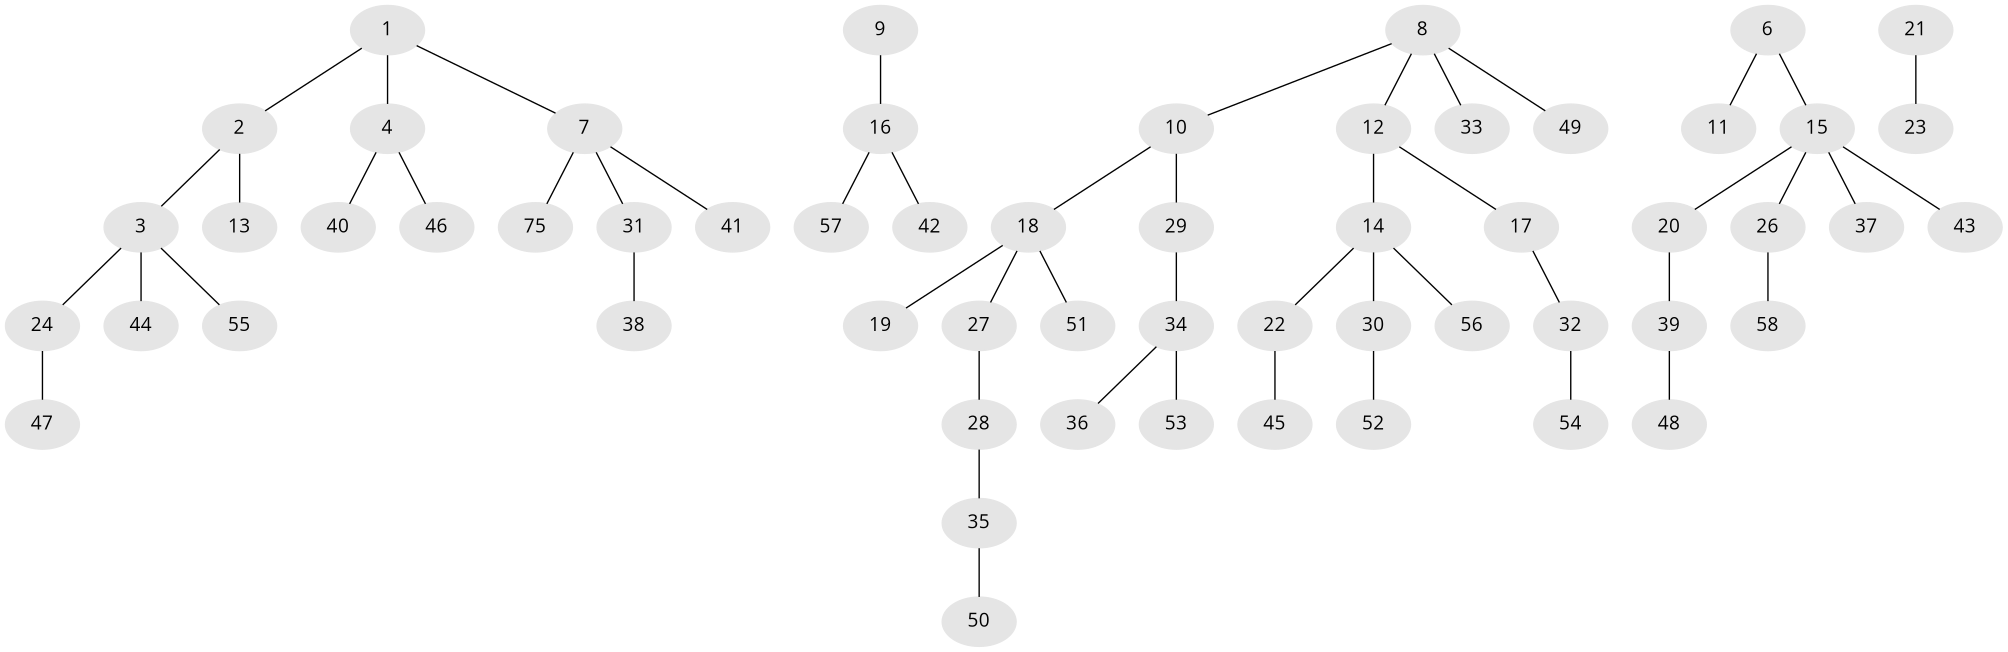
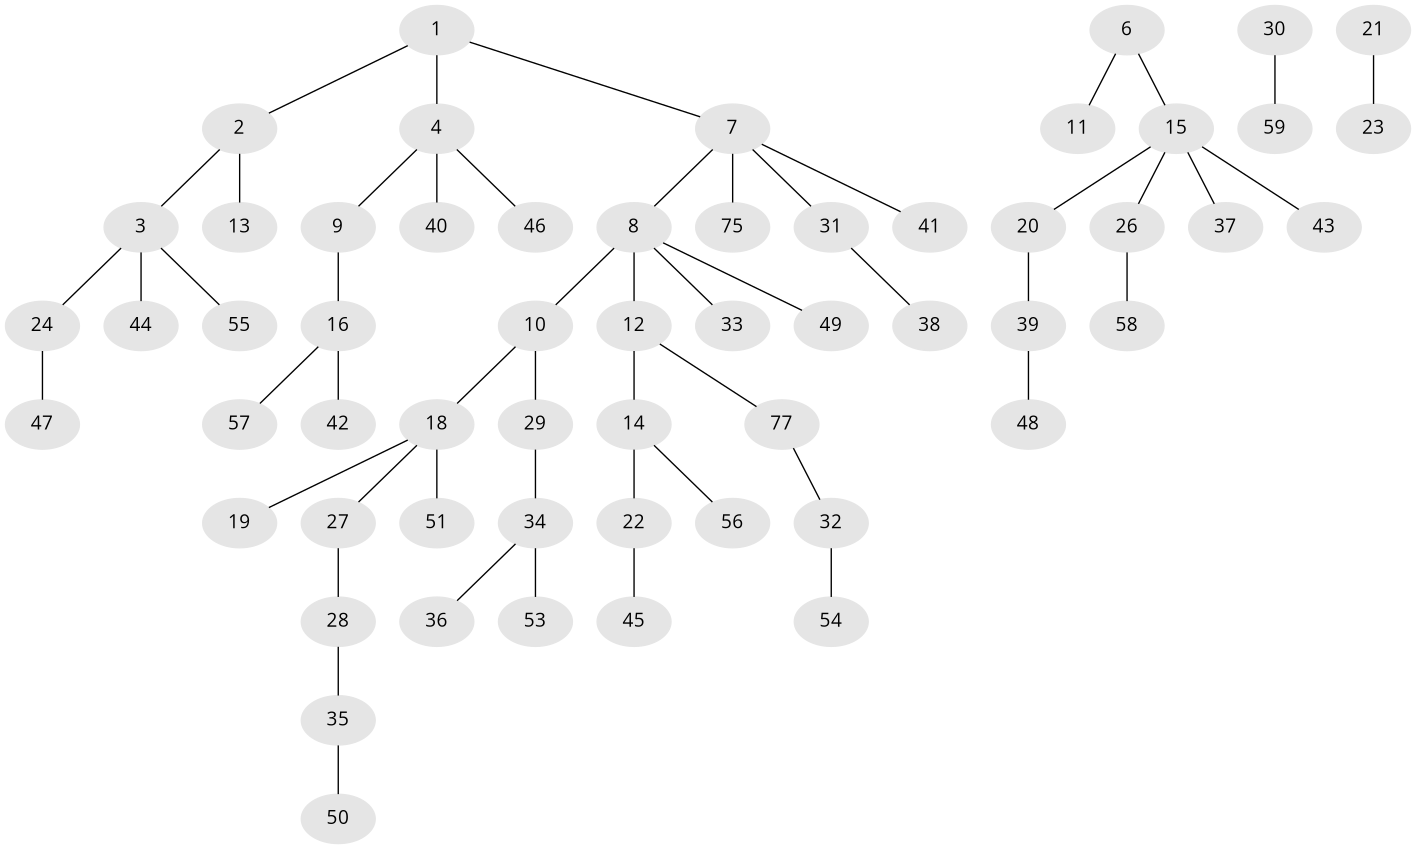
none -> (388, 178)
none -> (684, 178)
(1521, 227) -> (782, 425)
(1374, 277) -> none
(1374, 425) -> (1275, 129)
